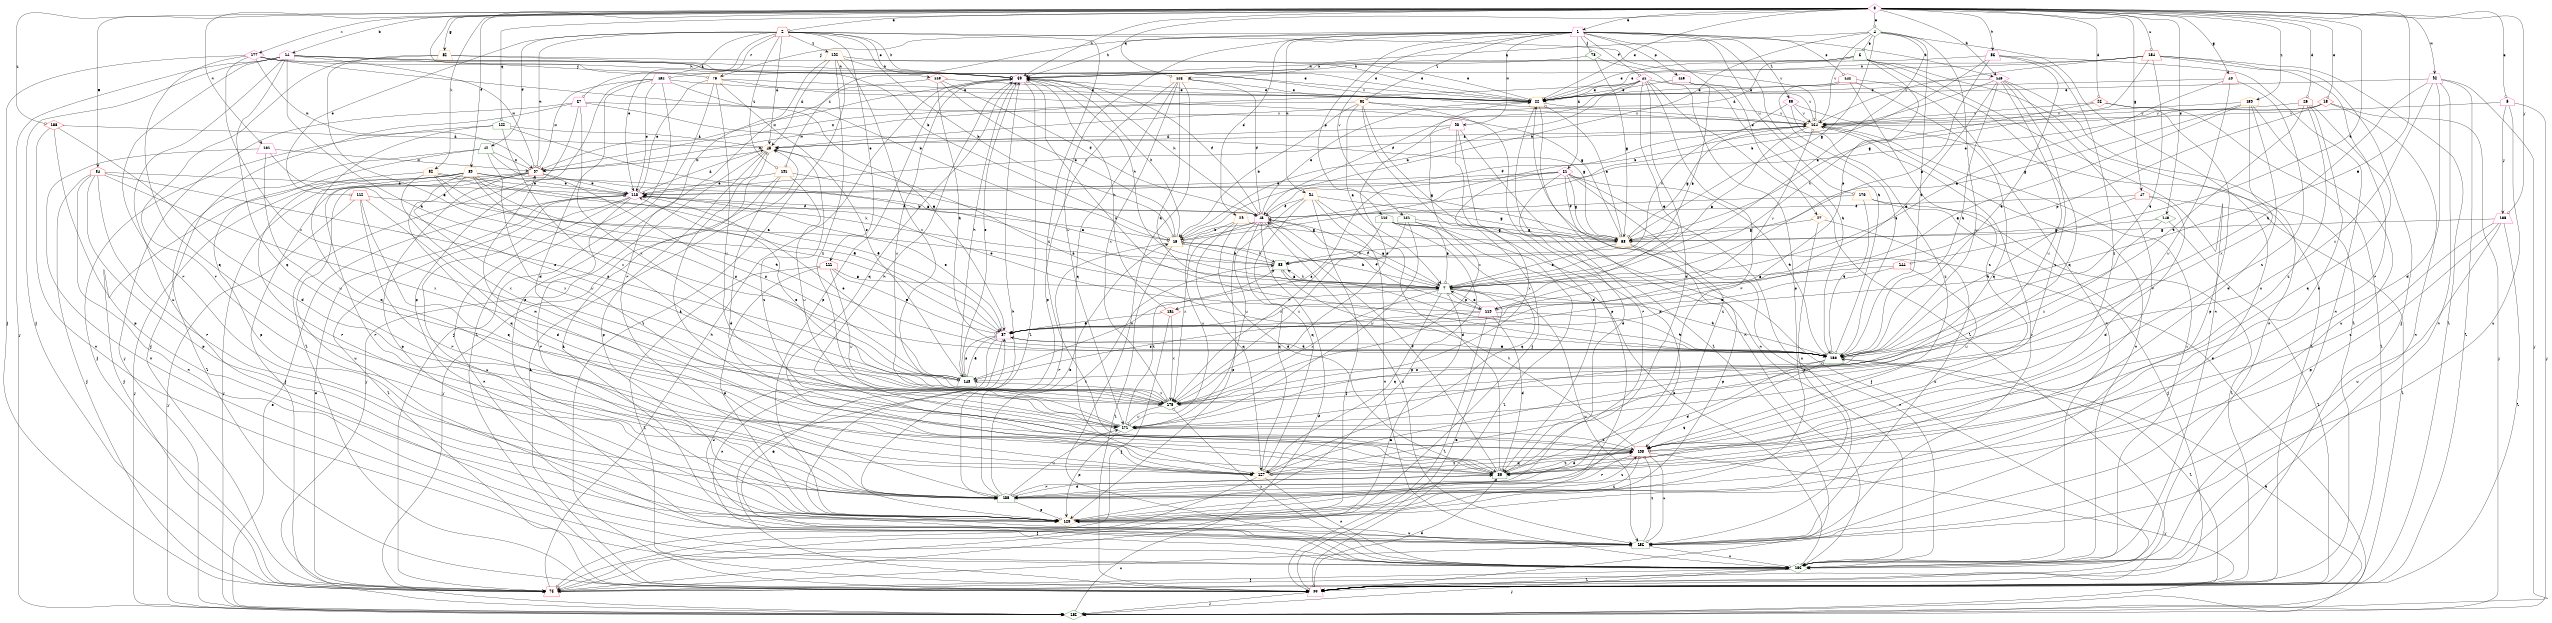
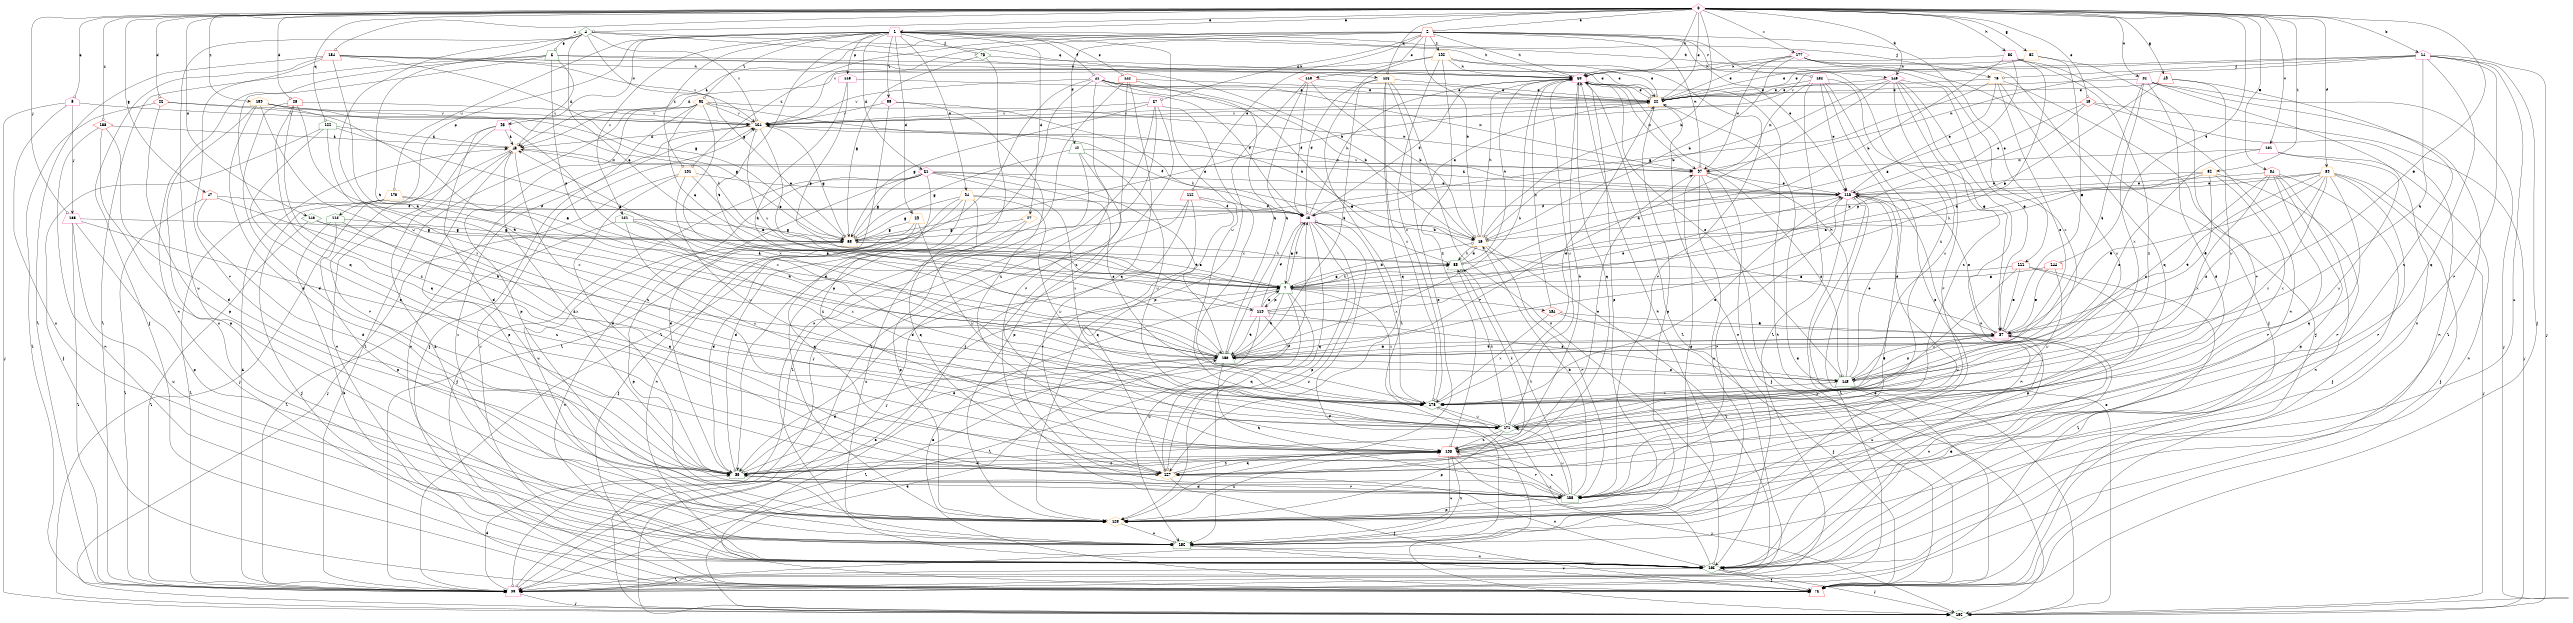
(1279, 308) -> (1026, 344)
